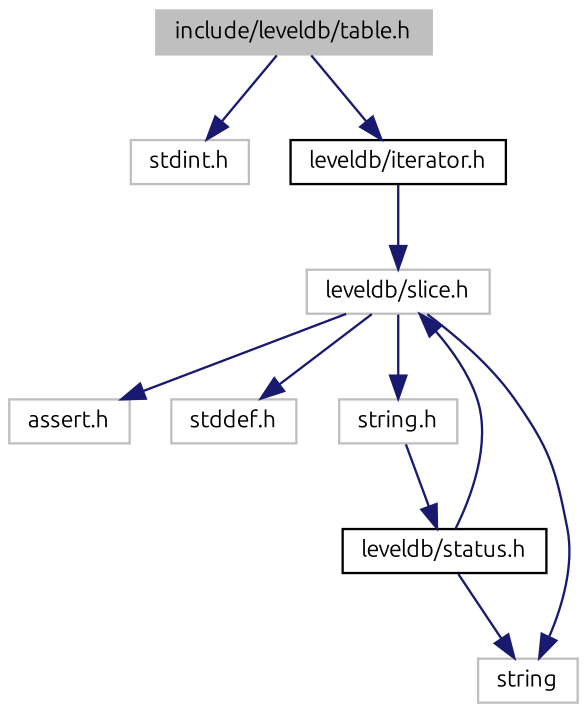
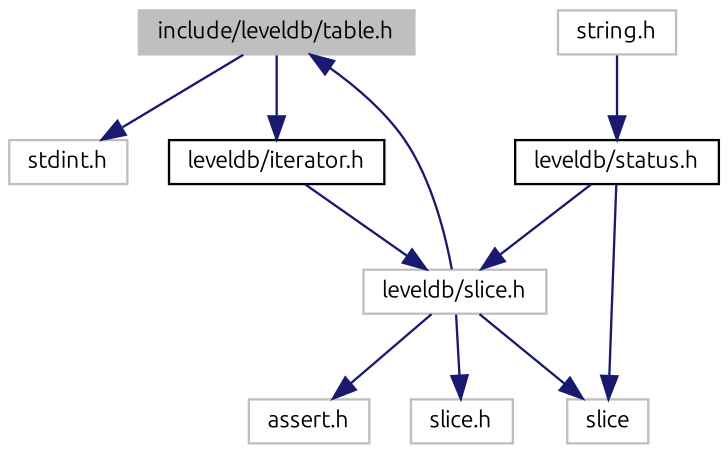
(398, 345) -> (414, 154)
(234, 421) -> (462, 421)
(528, 681) -> (608, 421)
